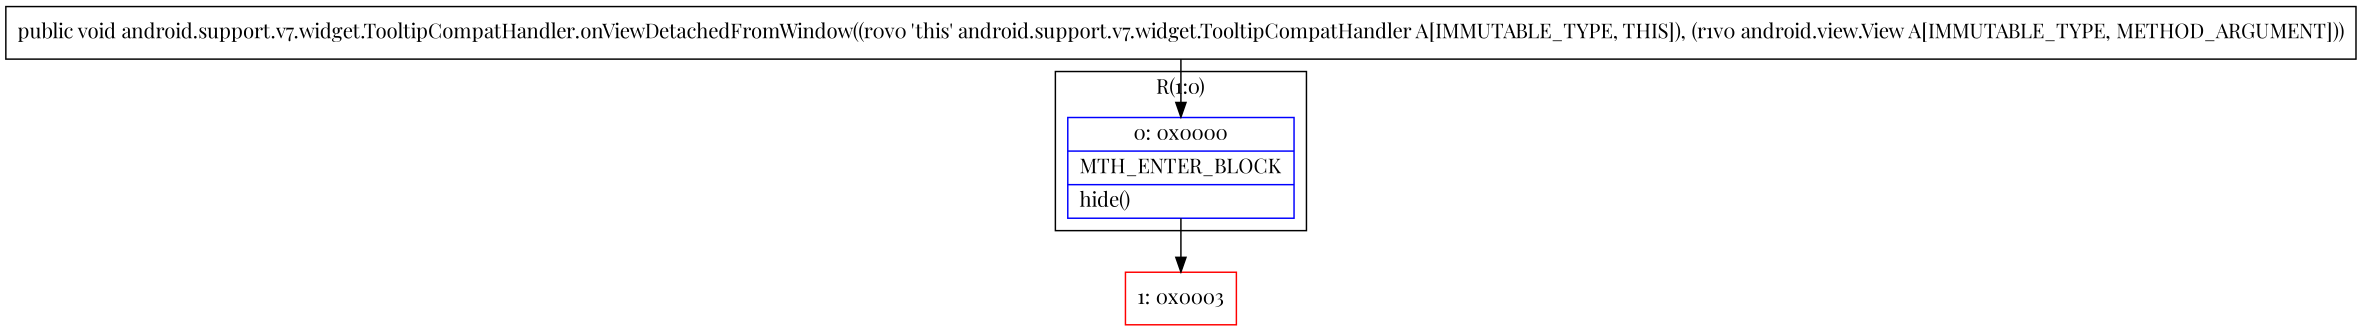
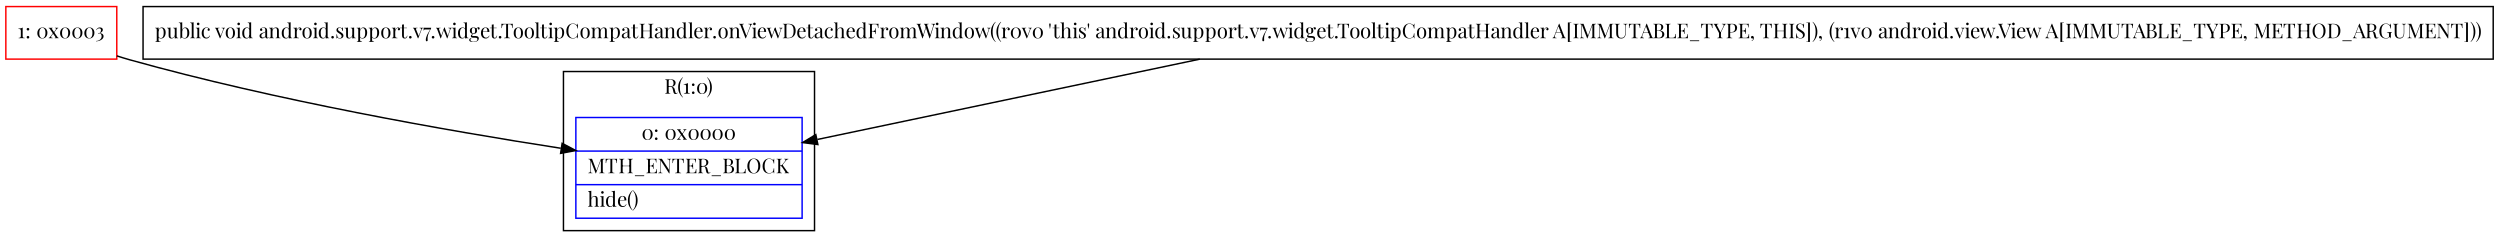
(1181, 240) -> (337, 109)
